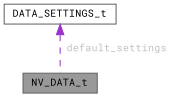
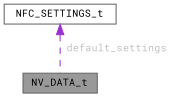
(60, 14) -> (60, 14)
